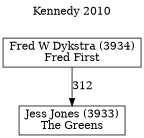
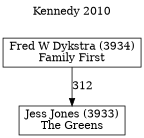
(72, 53) -> (72, 53)
